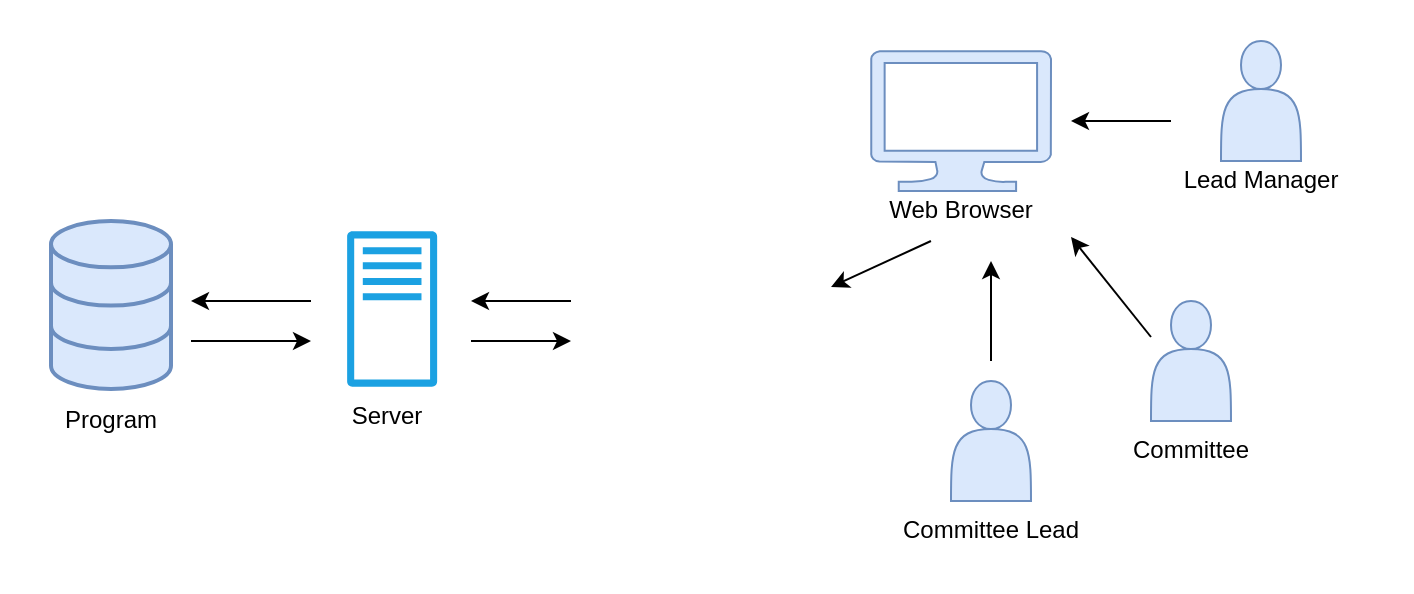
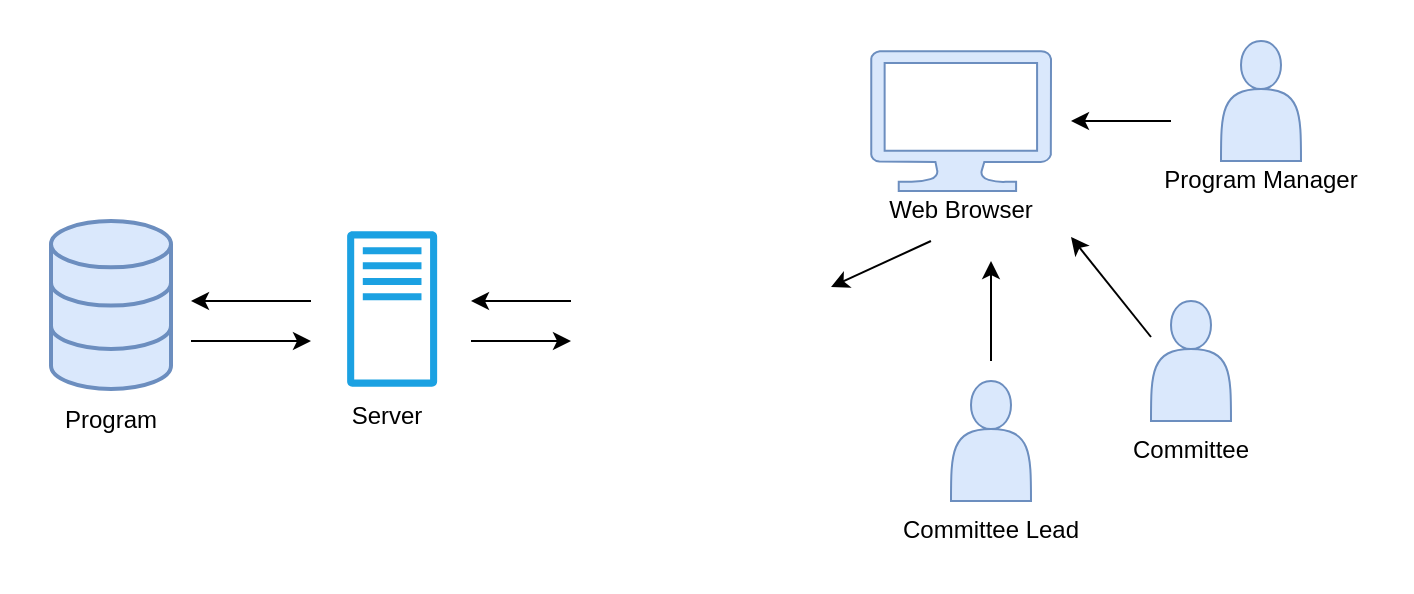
(1262, 181) -> (1262, 181)
